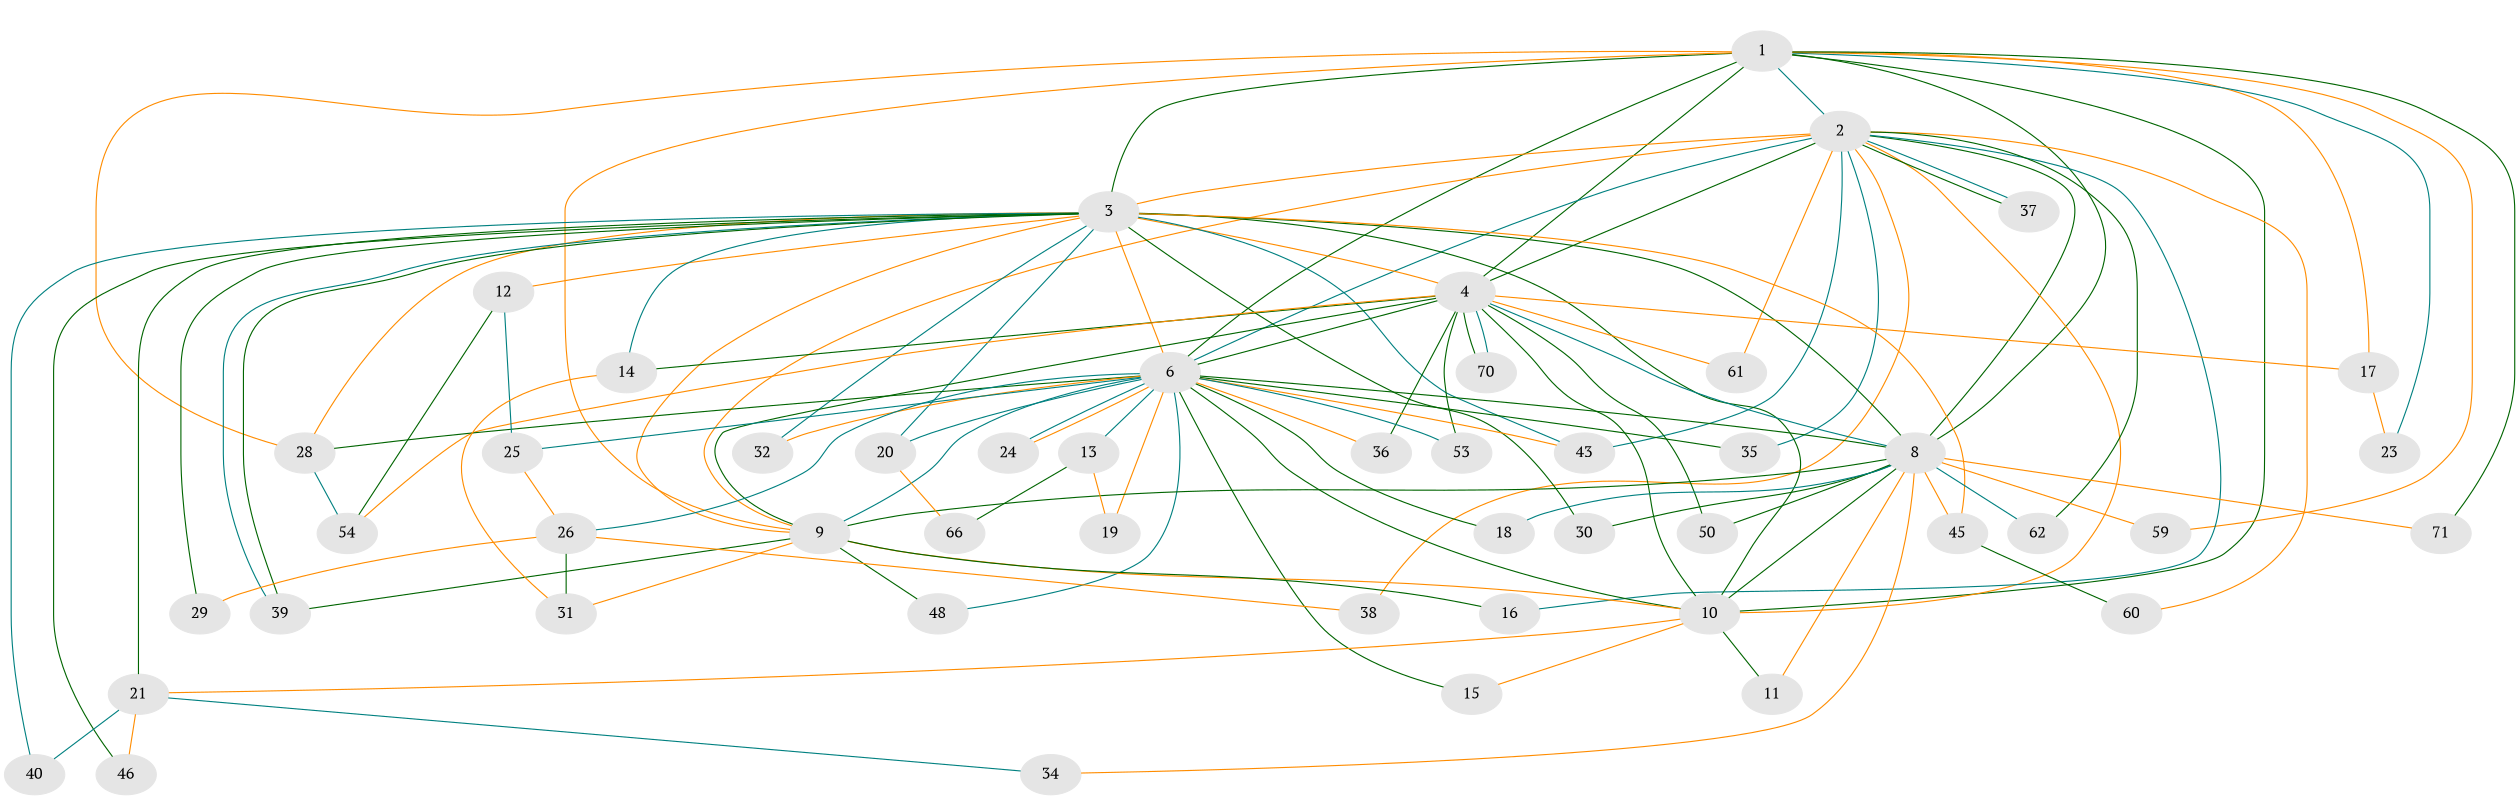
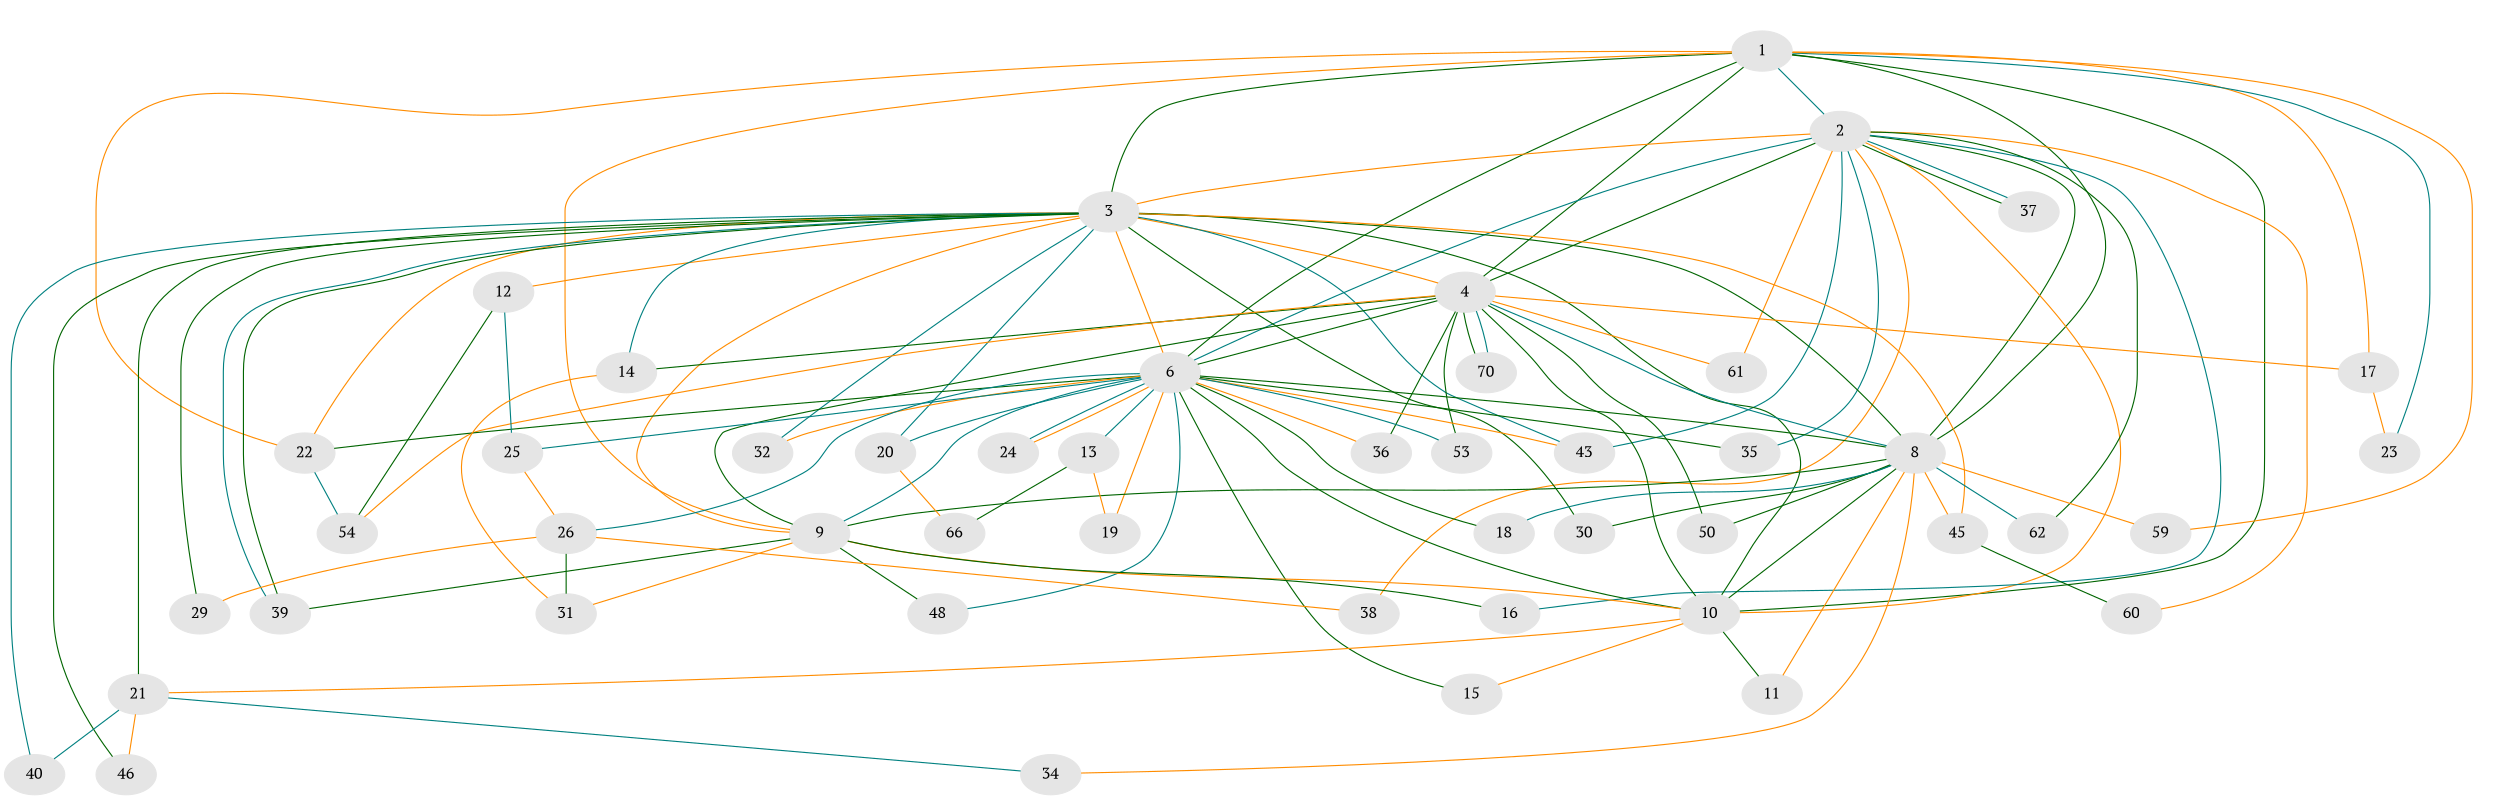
(1170, 236) -> none
(305, 453) -> (305, 453)
(2441, 533) -> none
